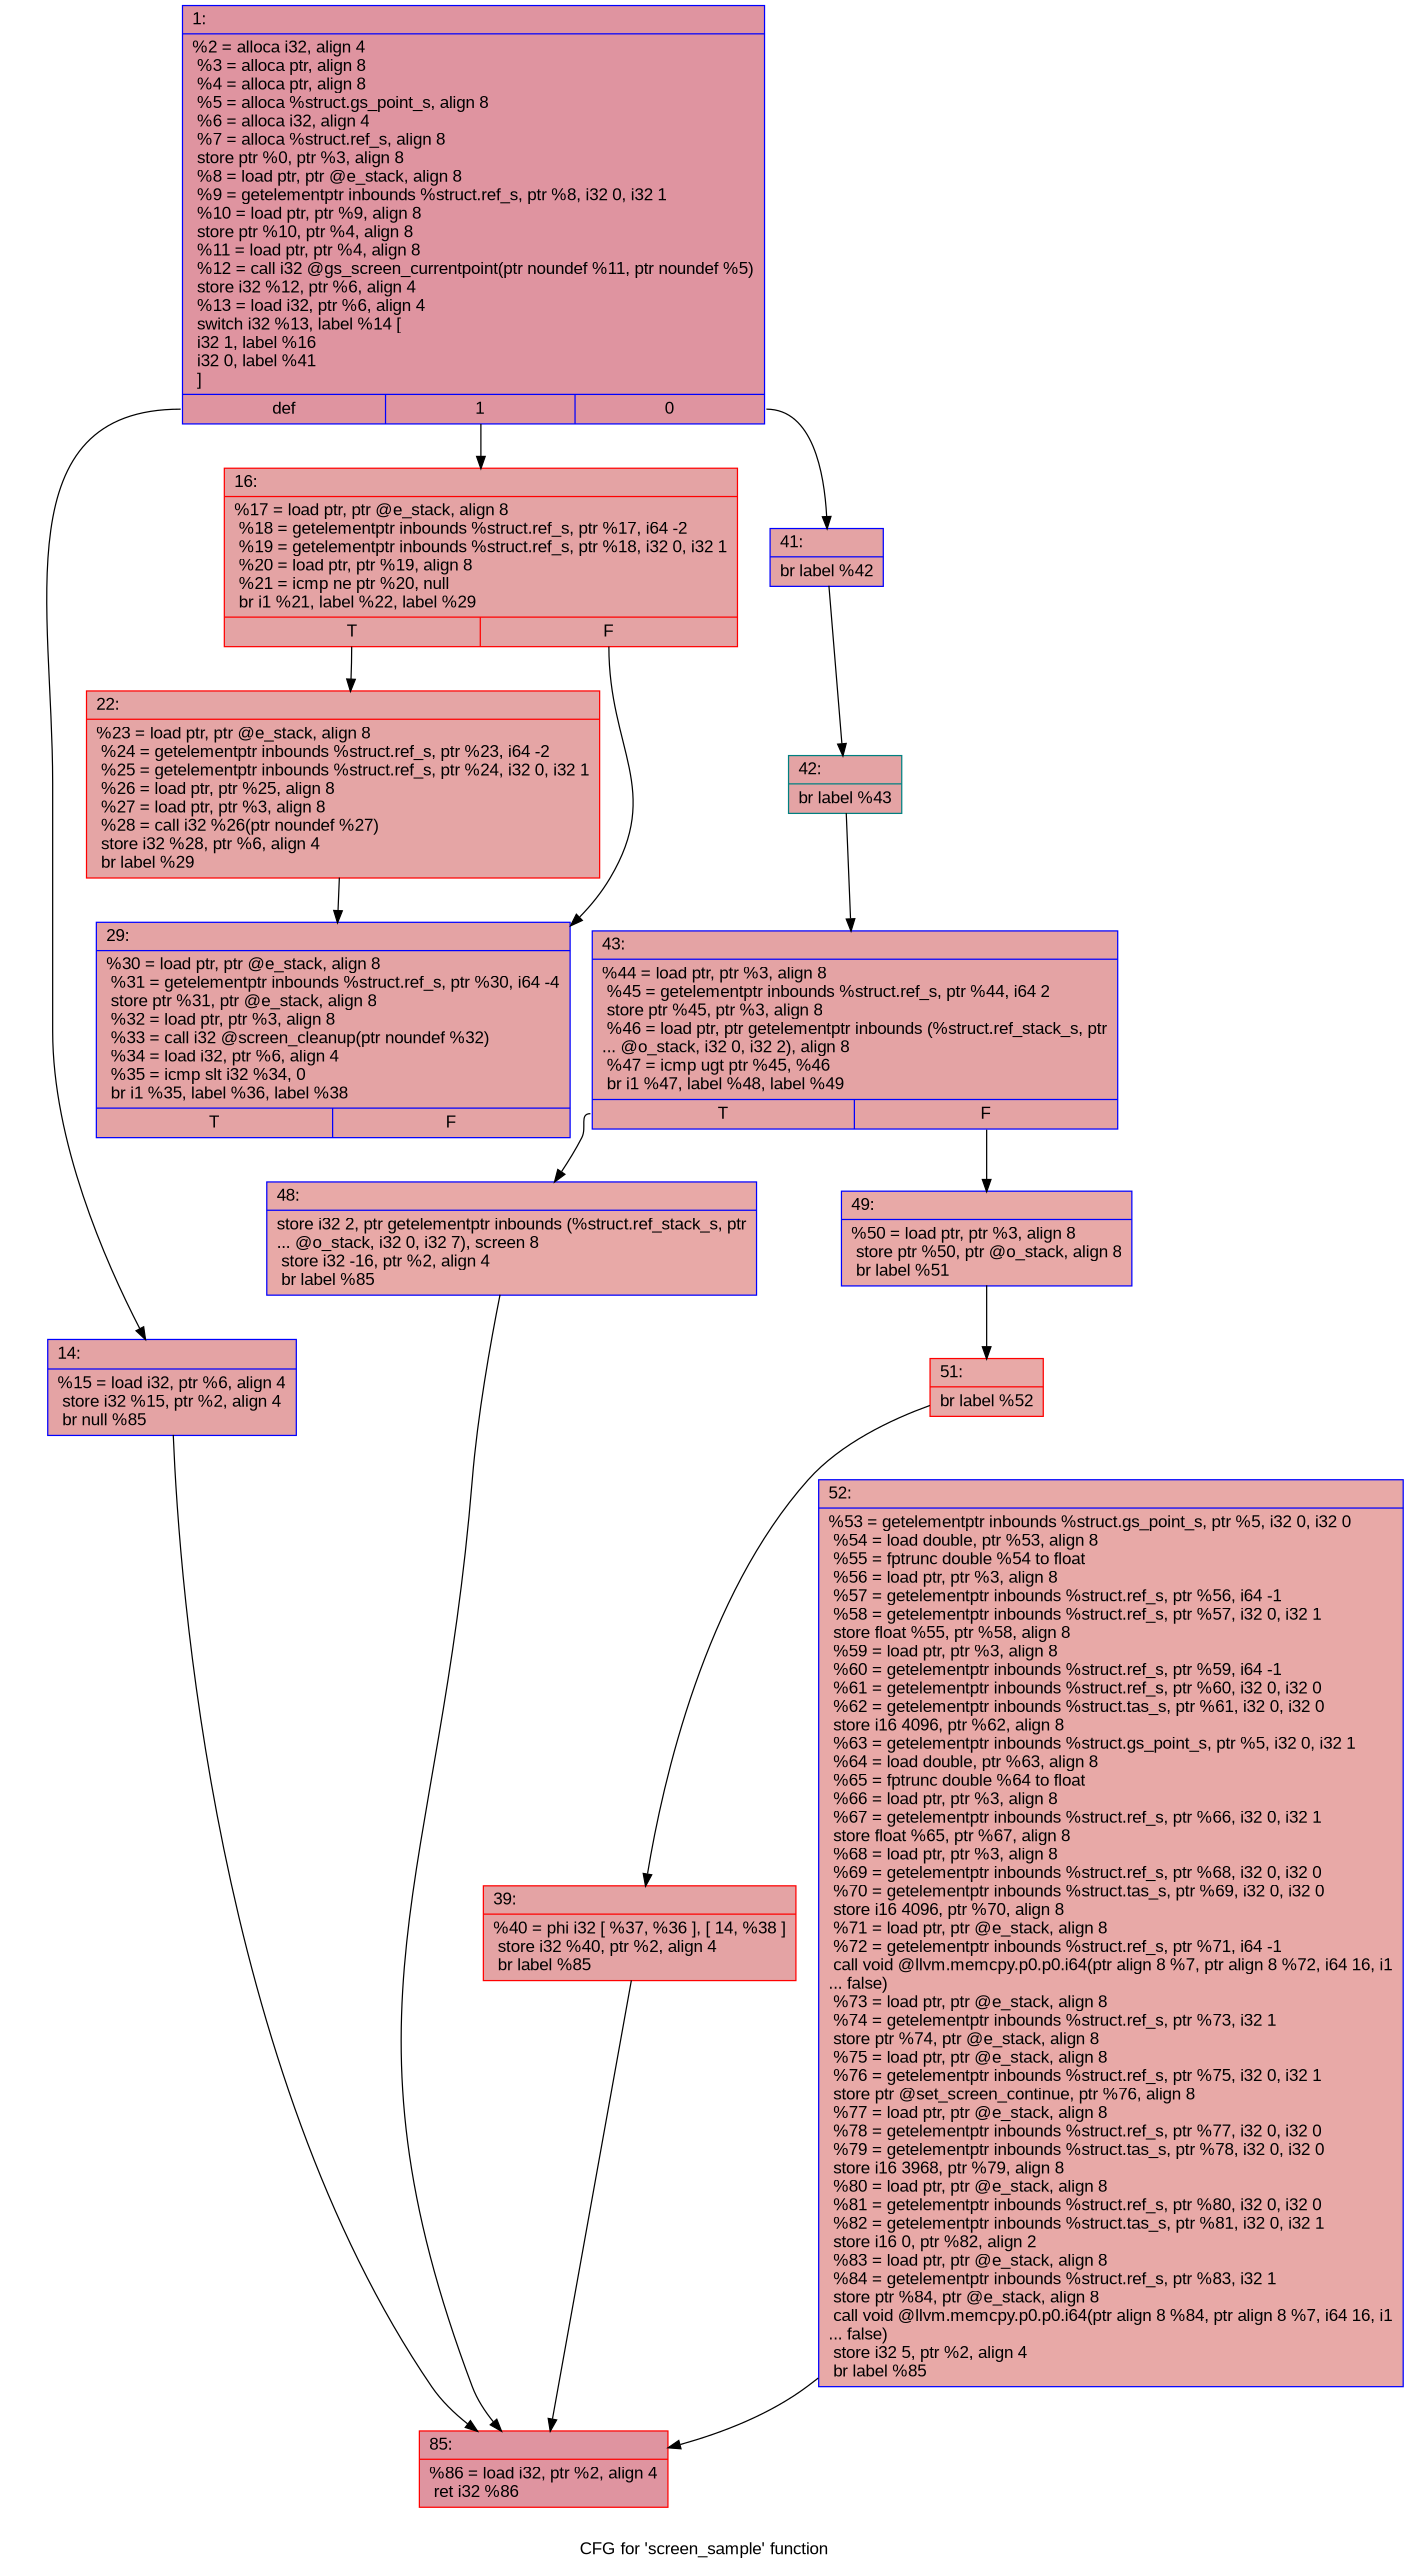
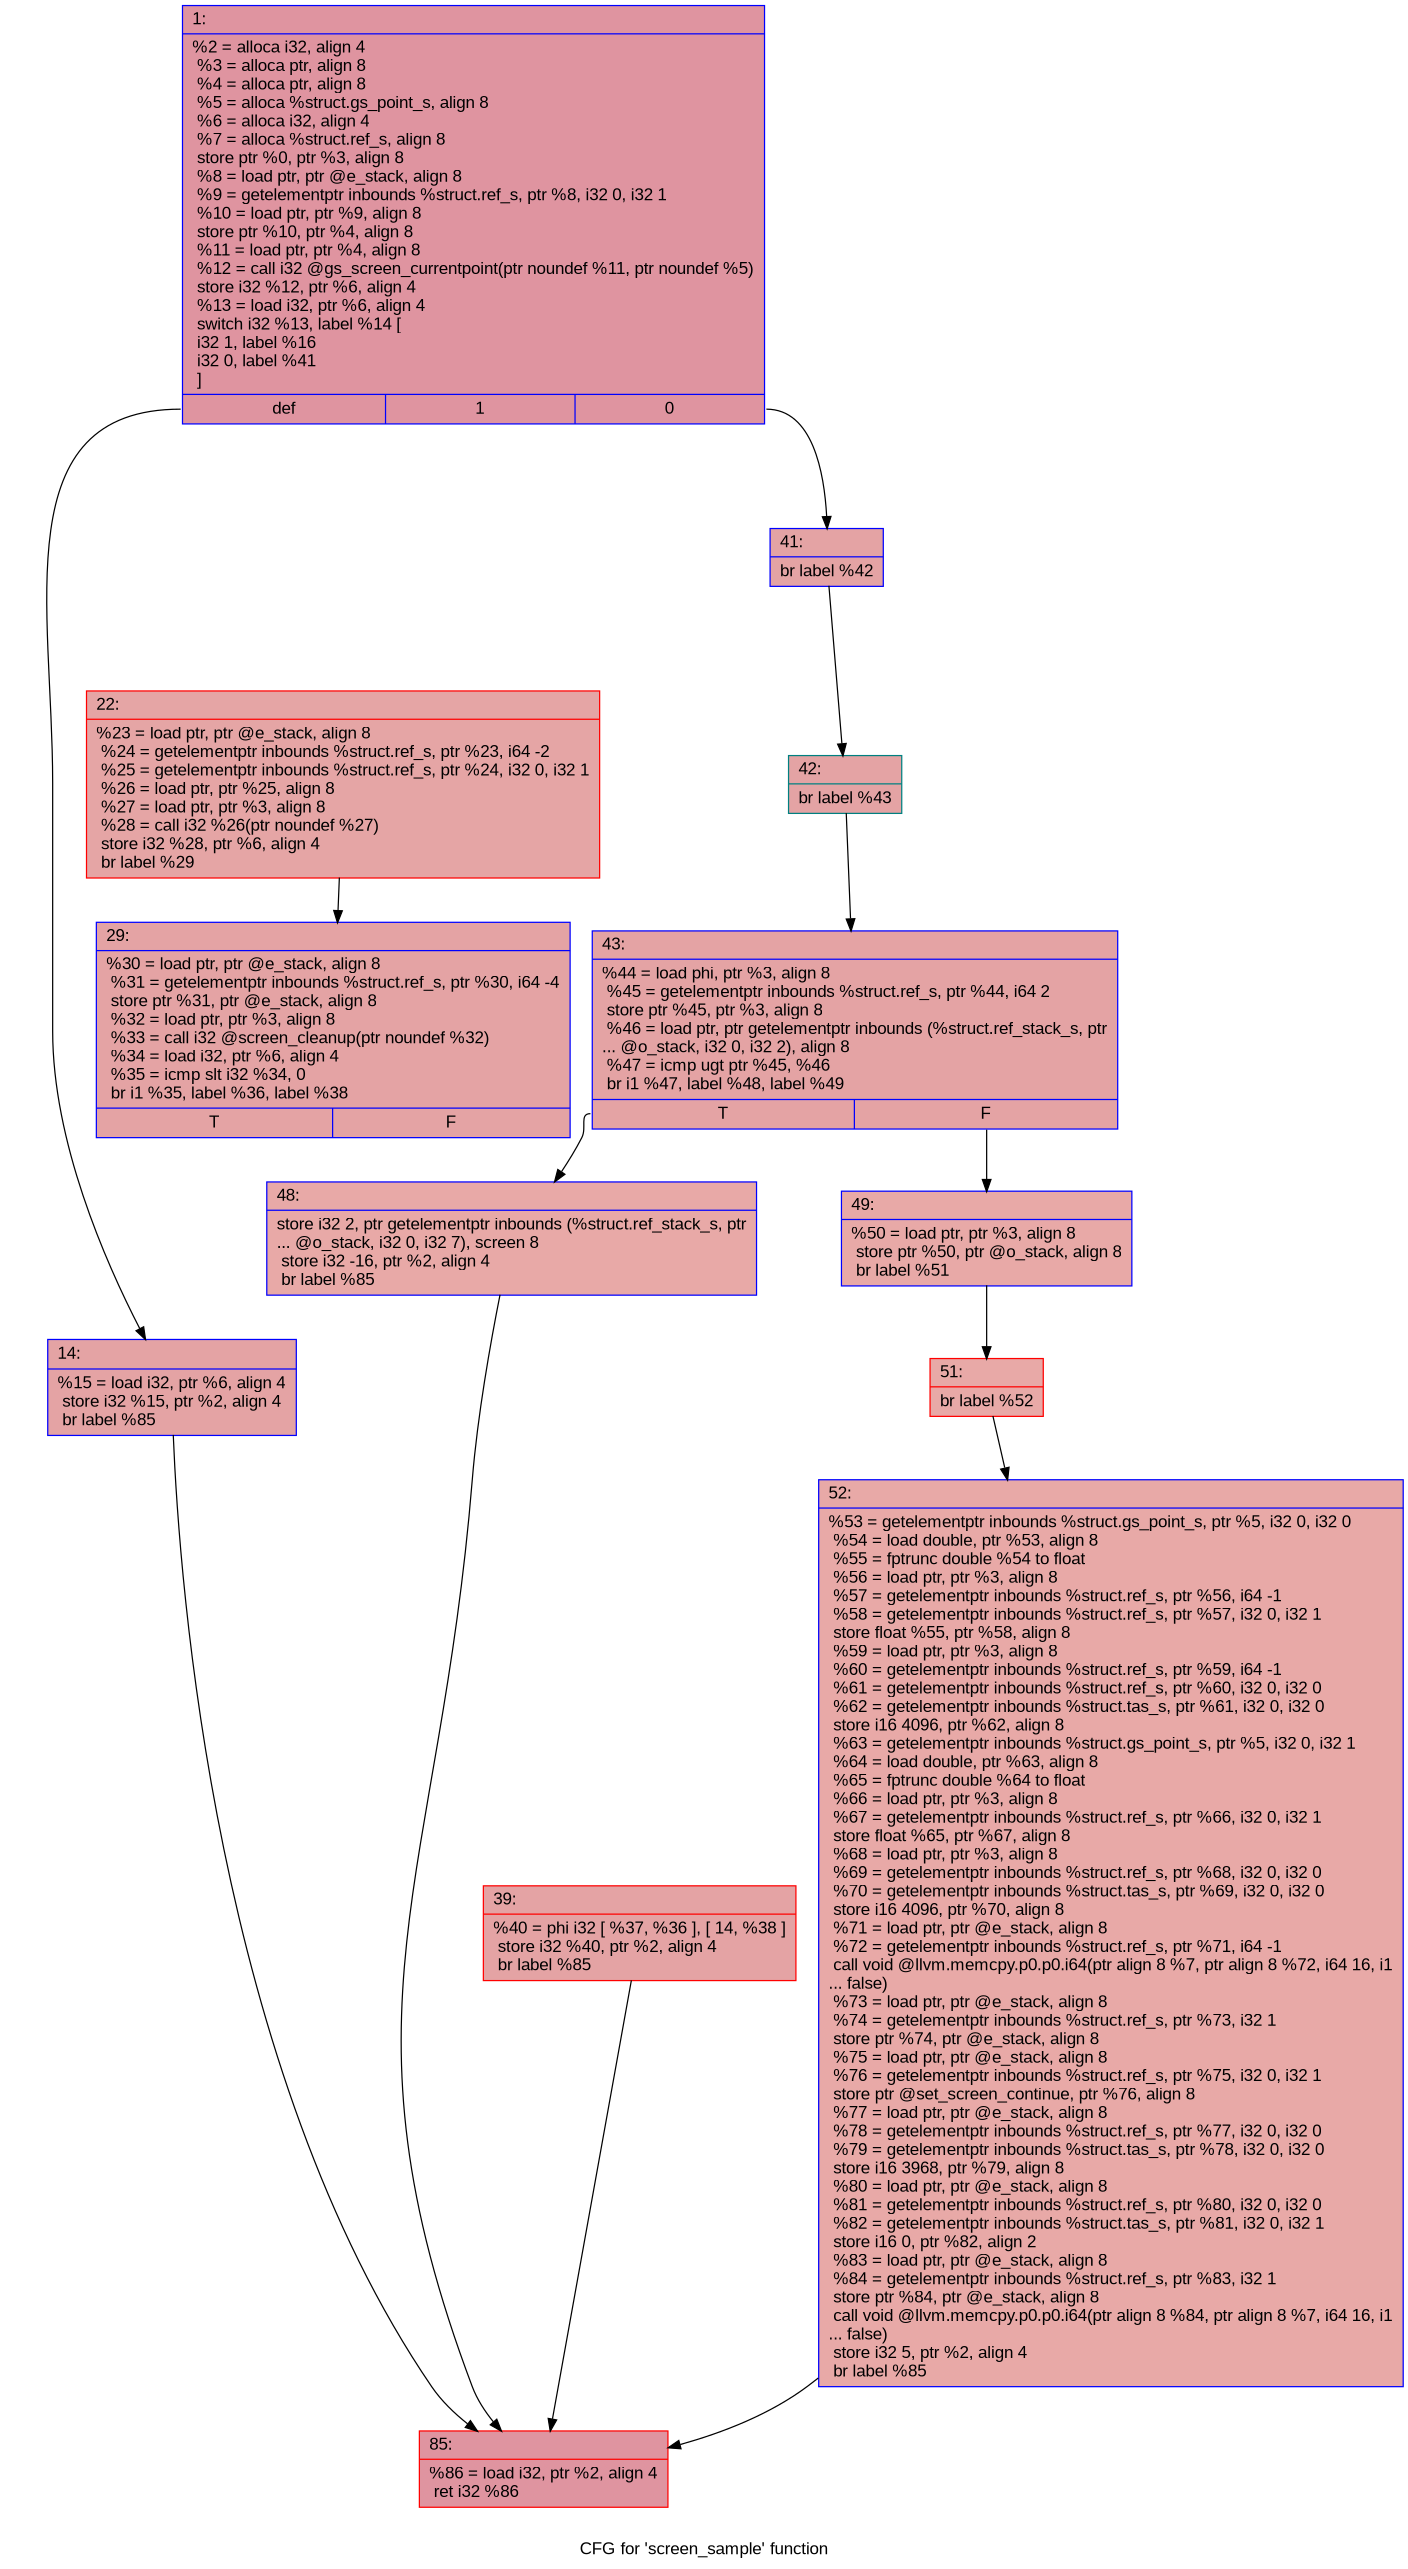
(481, 557) -> none
(715, 973) -> (717, 973)
(103, 1420) -> (107, 1420)
(731, 1600) -> (999, 1442)
